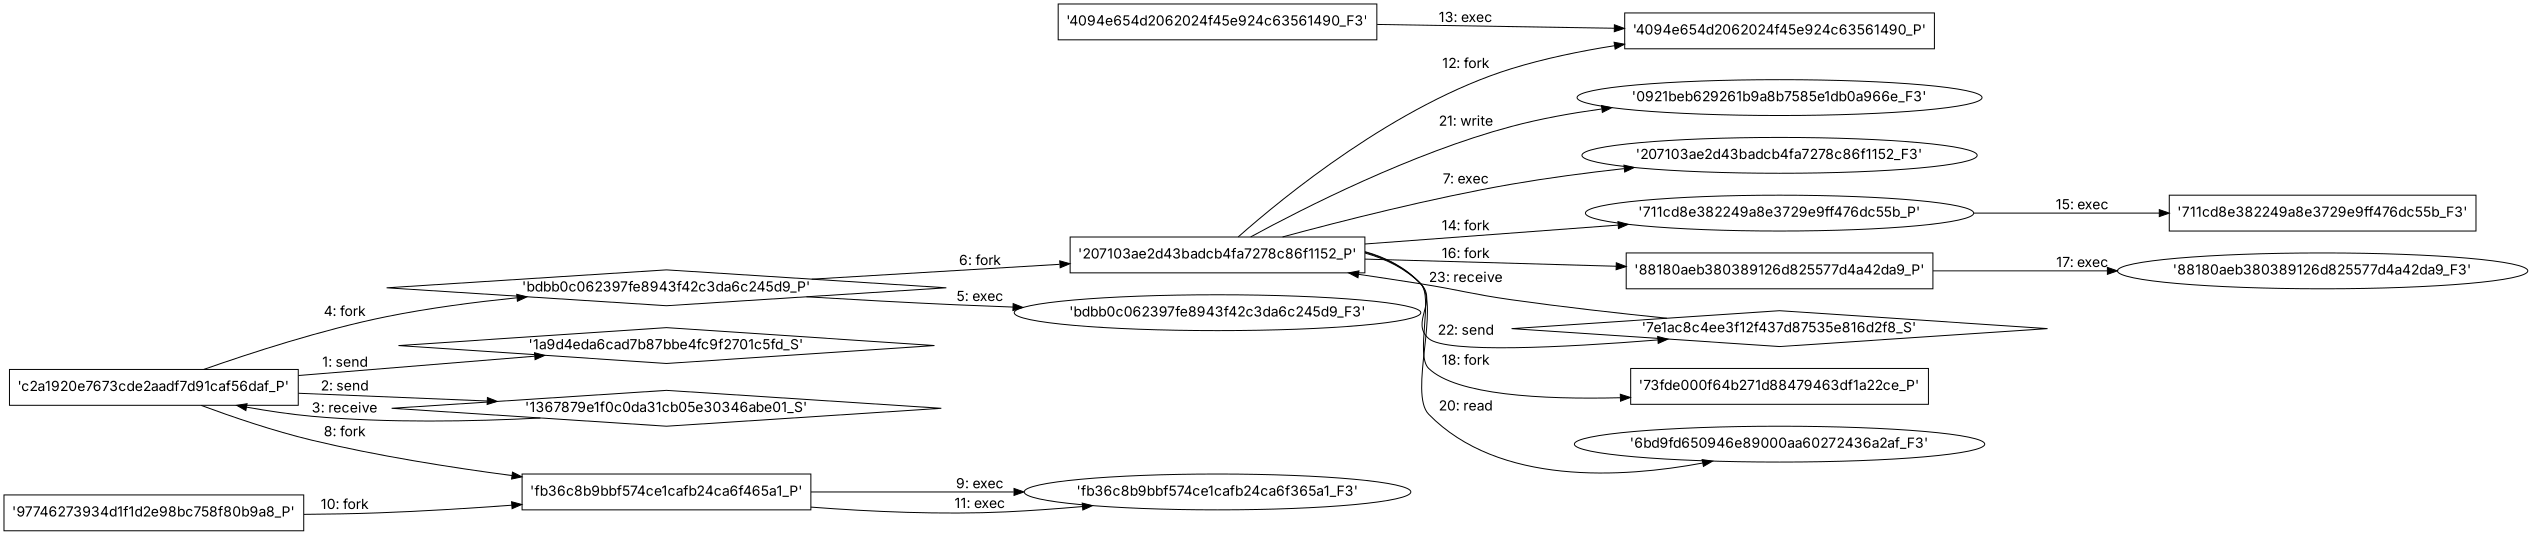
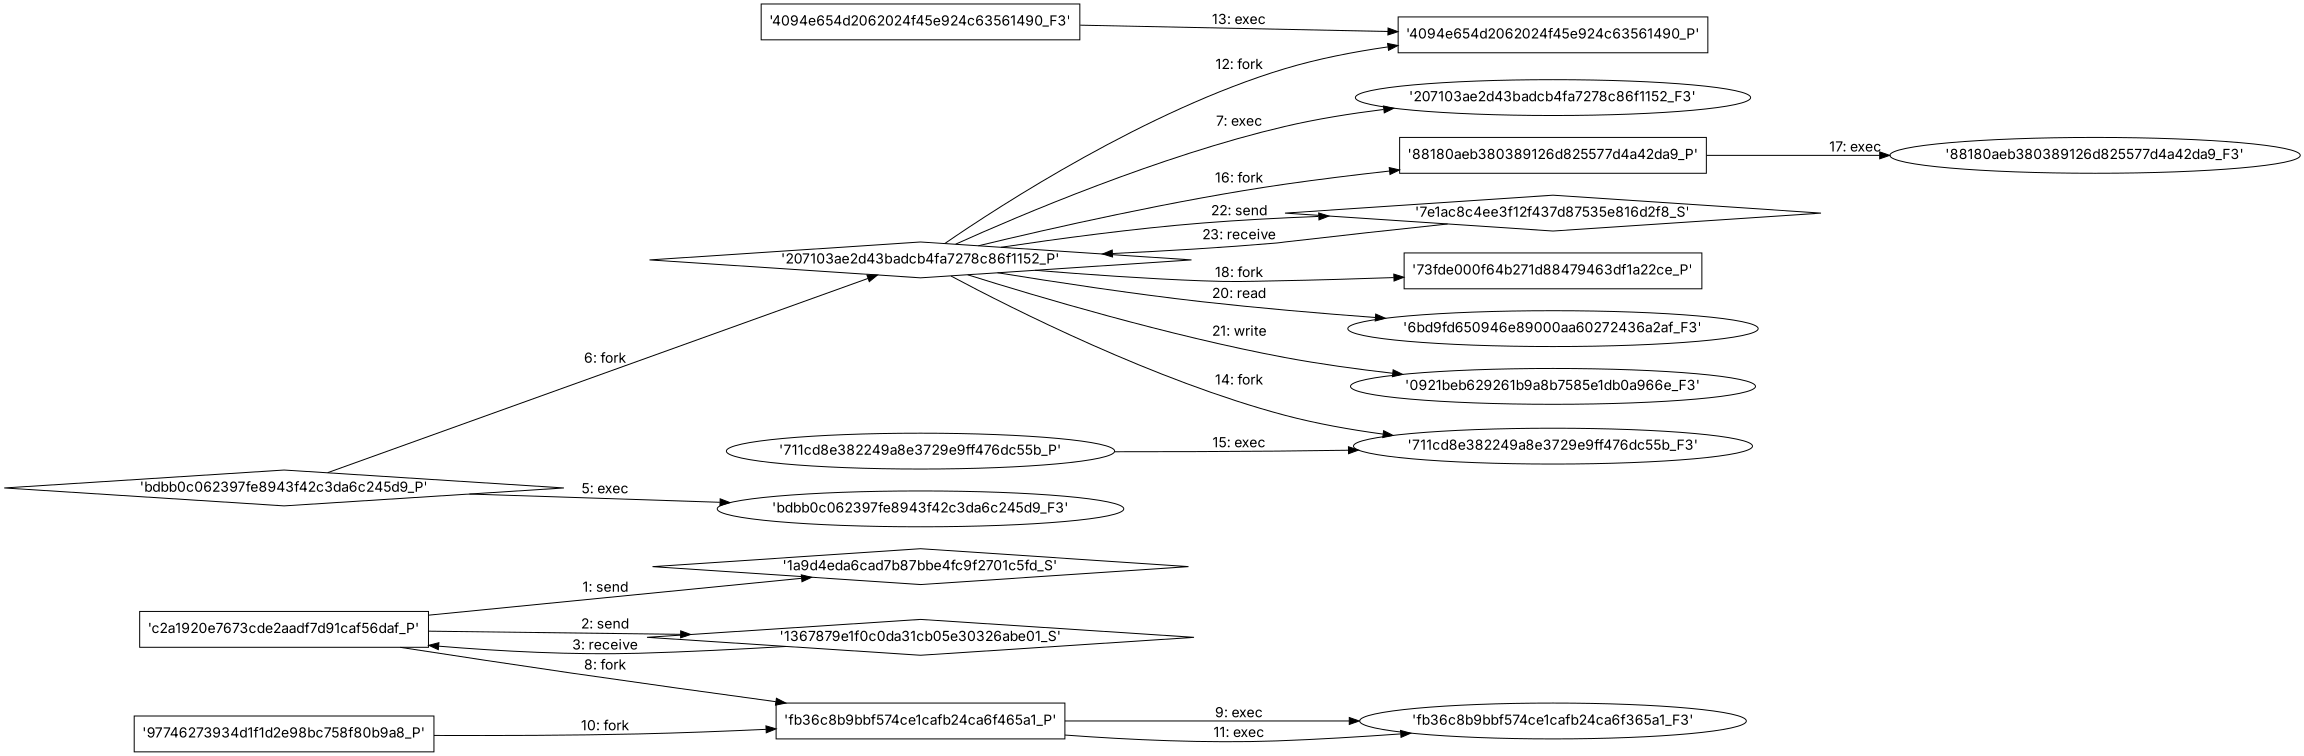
(2323, 213) -> (1553, 446)
(1491, 235) -> (1161, 373)
(1218, 255) -> (920, 260)
(358, 323) -> none
(666, 408) -> (920, 637)
